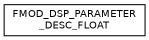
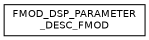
(75, 20) -> (75, 20)
